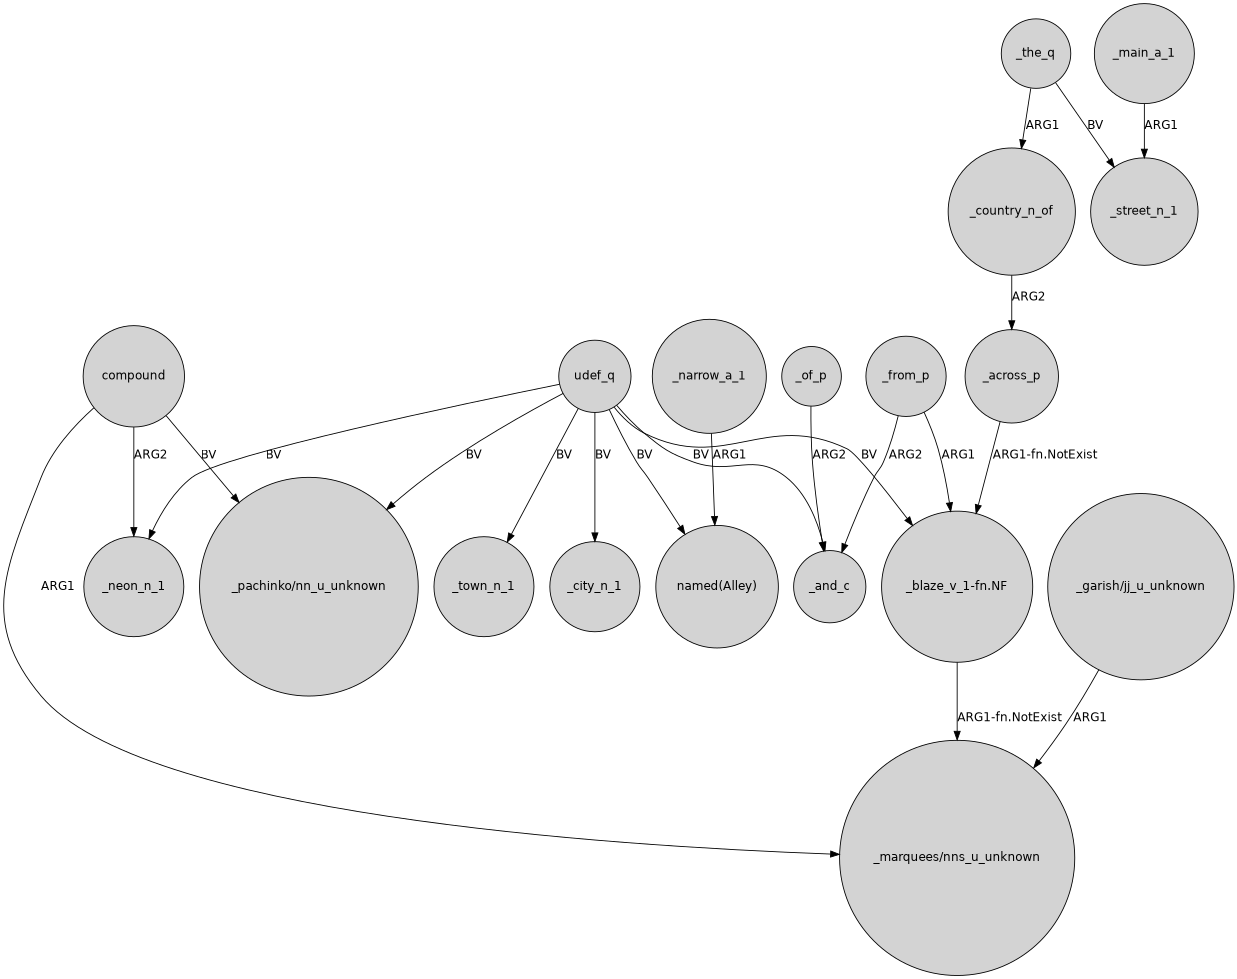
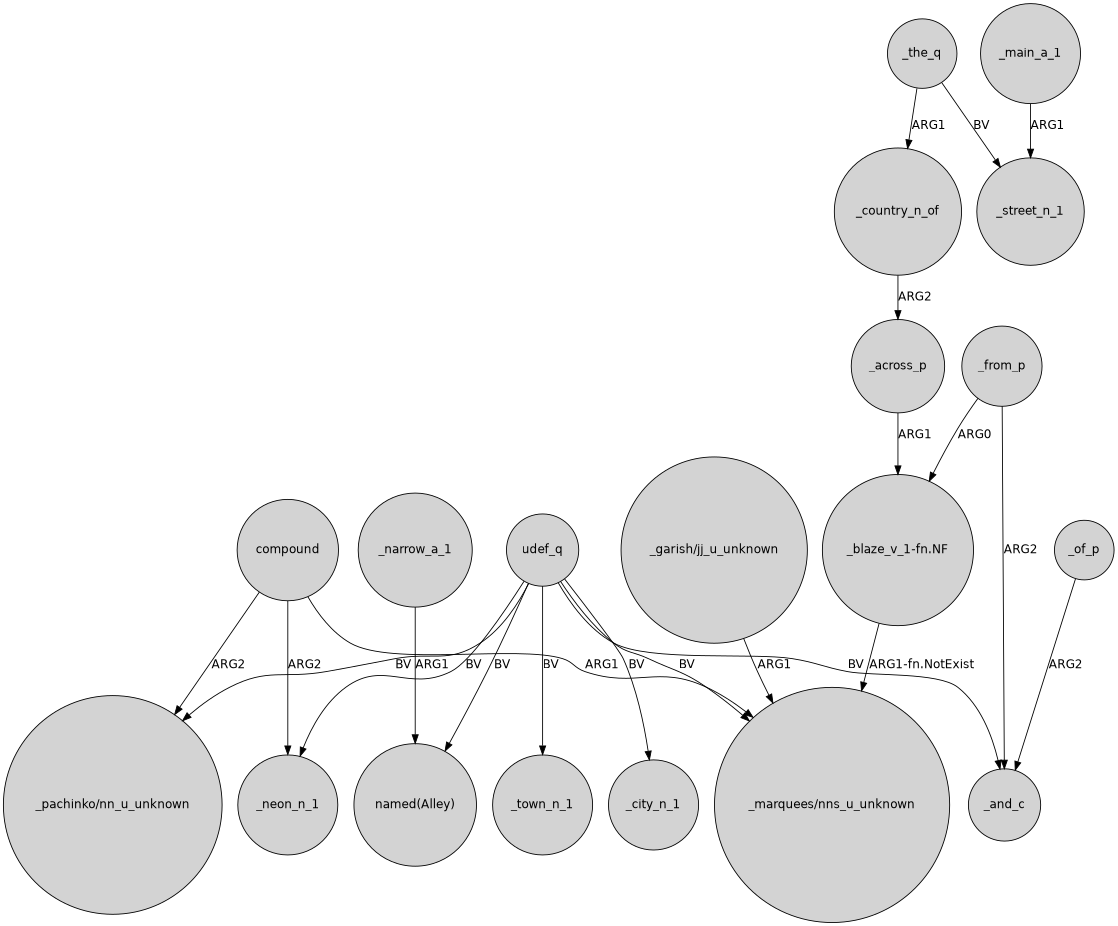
(771, 437) -> (644, 657)
(209, 455) -> (229, 665)
(959, 455) -> (975, 435)
(1045, 455) -> (915, 435)
